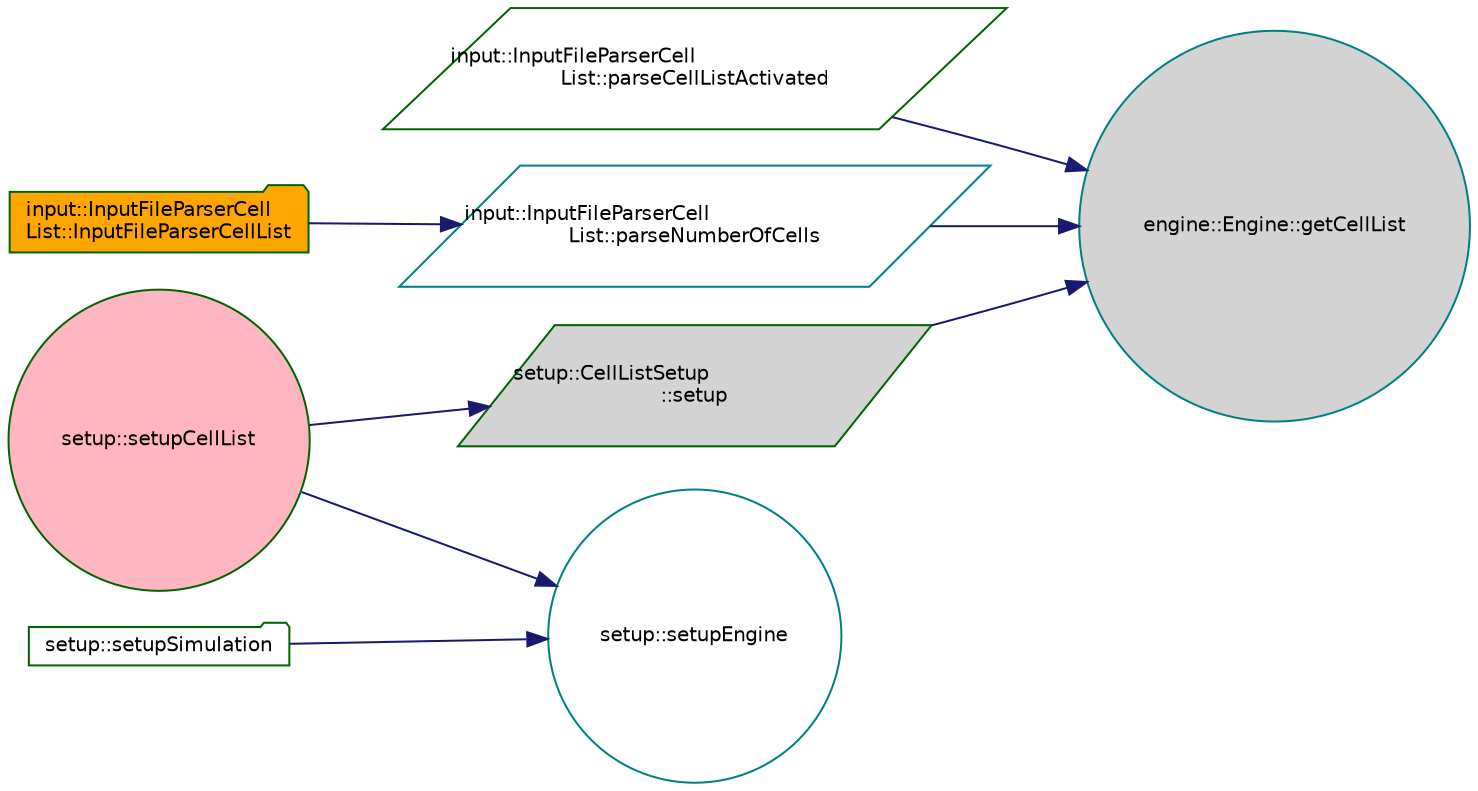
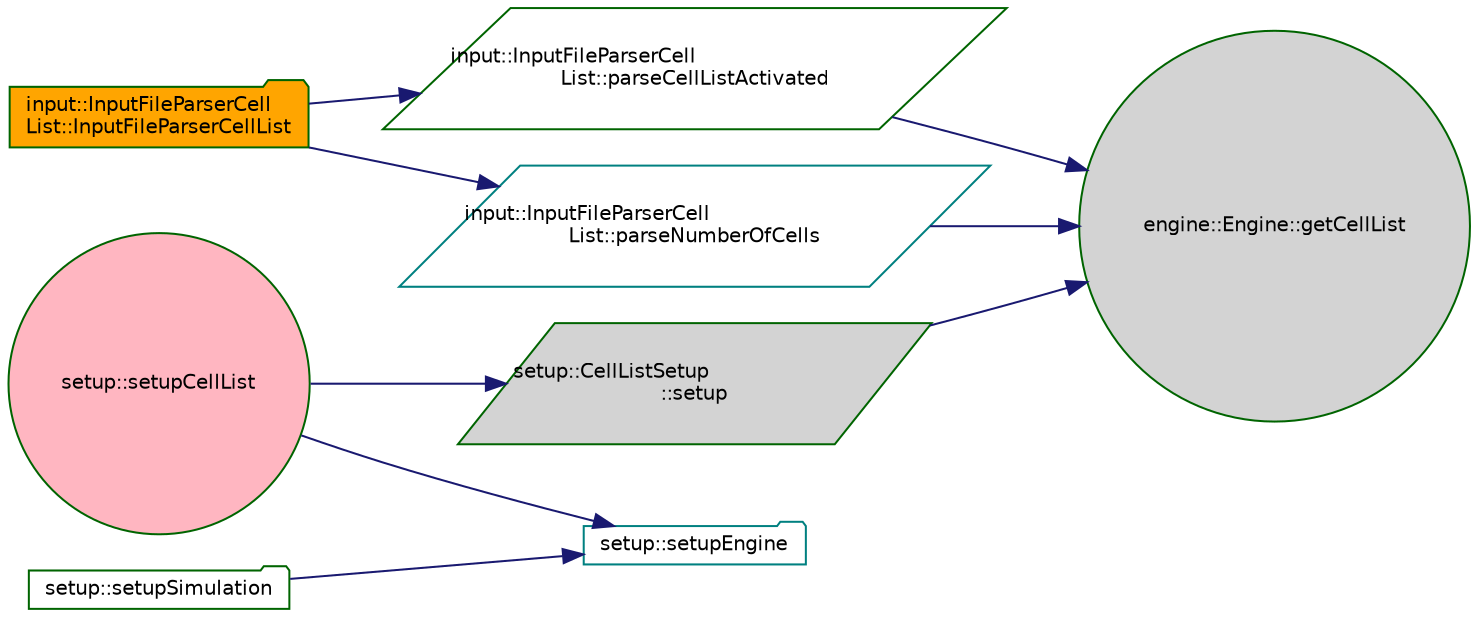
none -> (354, 100)
(1275, 226) -> (1275, 226)
(695, 636) -> (695, 545)
